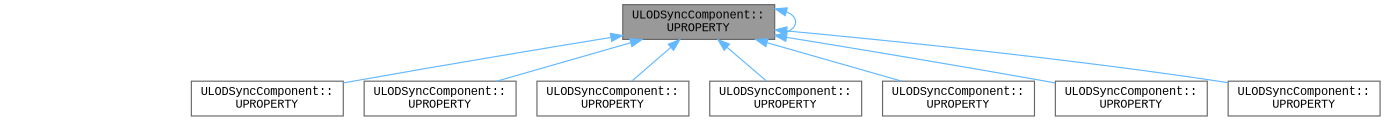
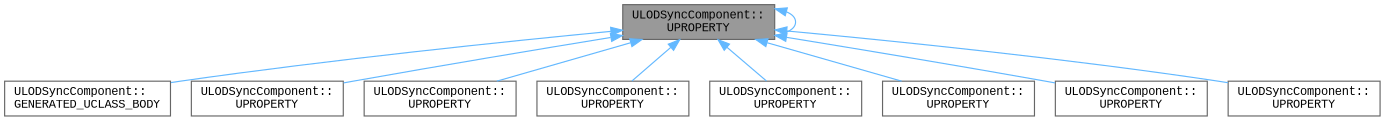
none -> (88, 99)
